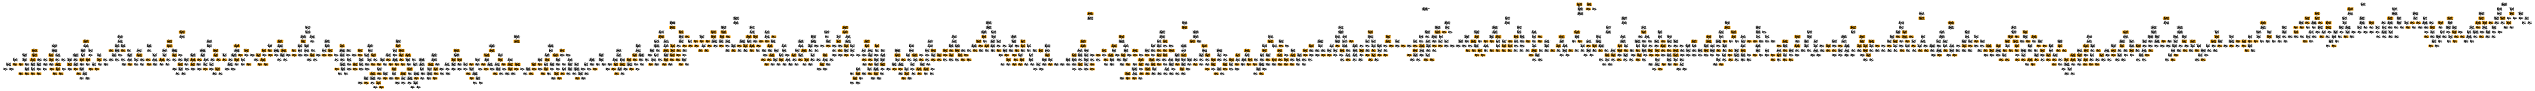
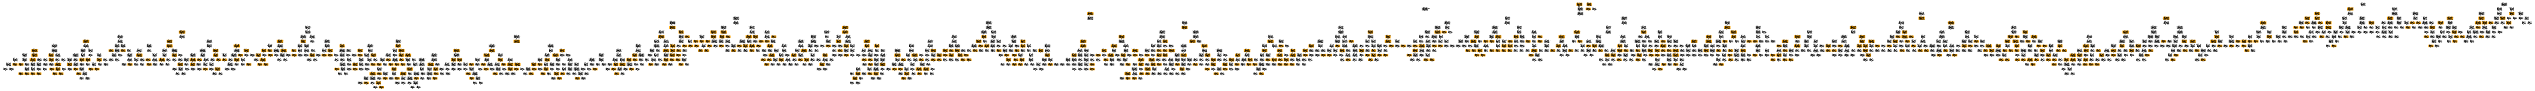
(1293, 51) -> (1293, 51)
(123, 60) -> none
(1080, 64) -> (1080, 64)
